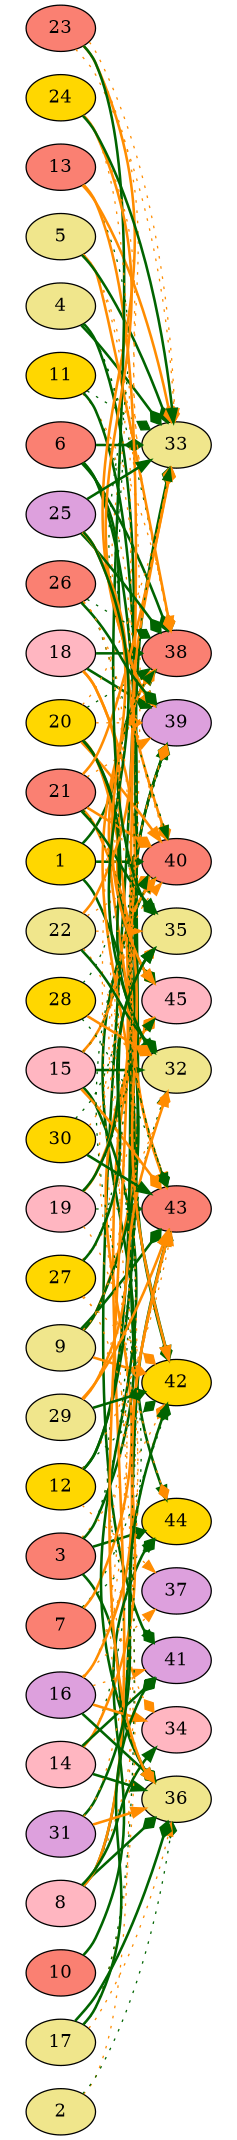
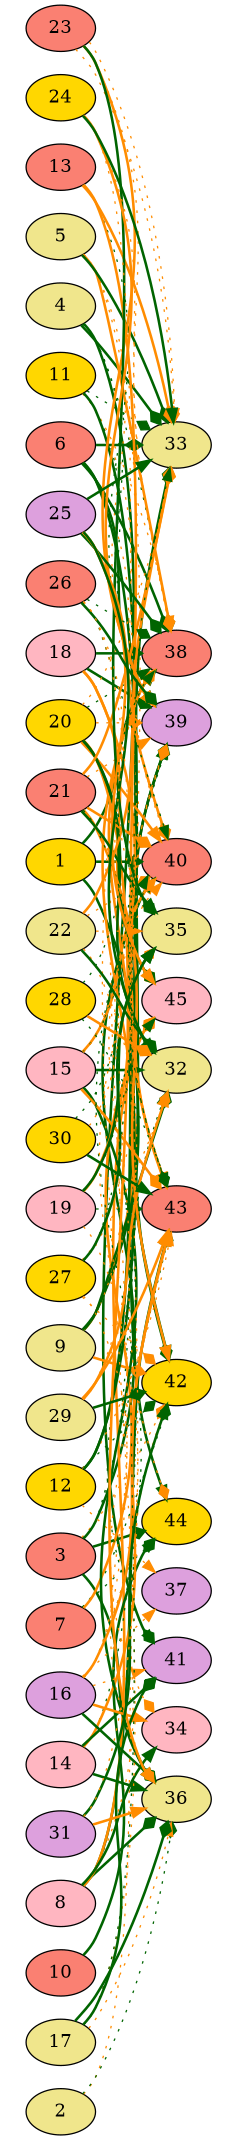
(117, 1287) -> (127, 1221)
